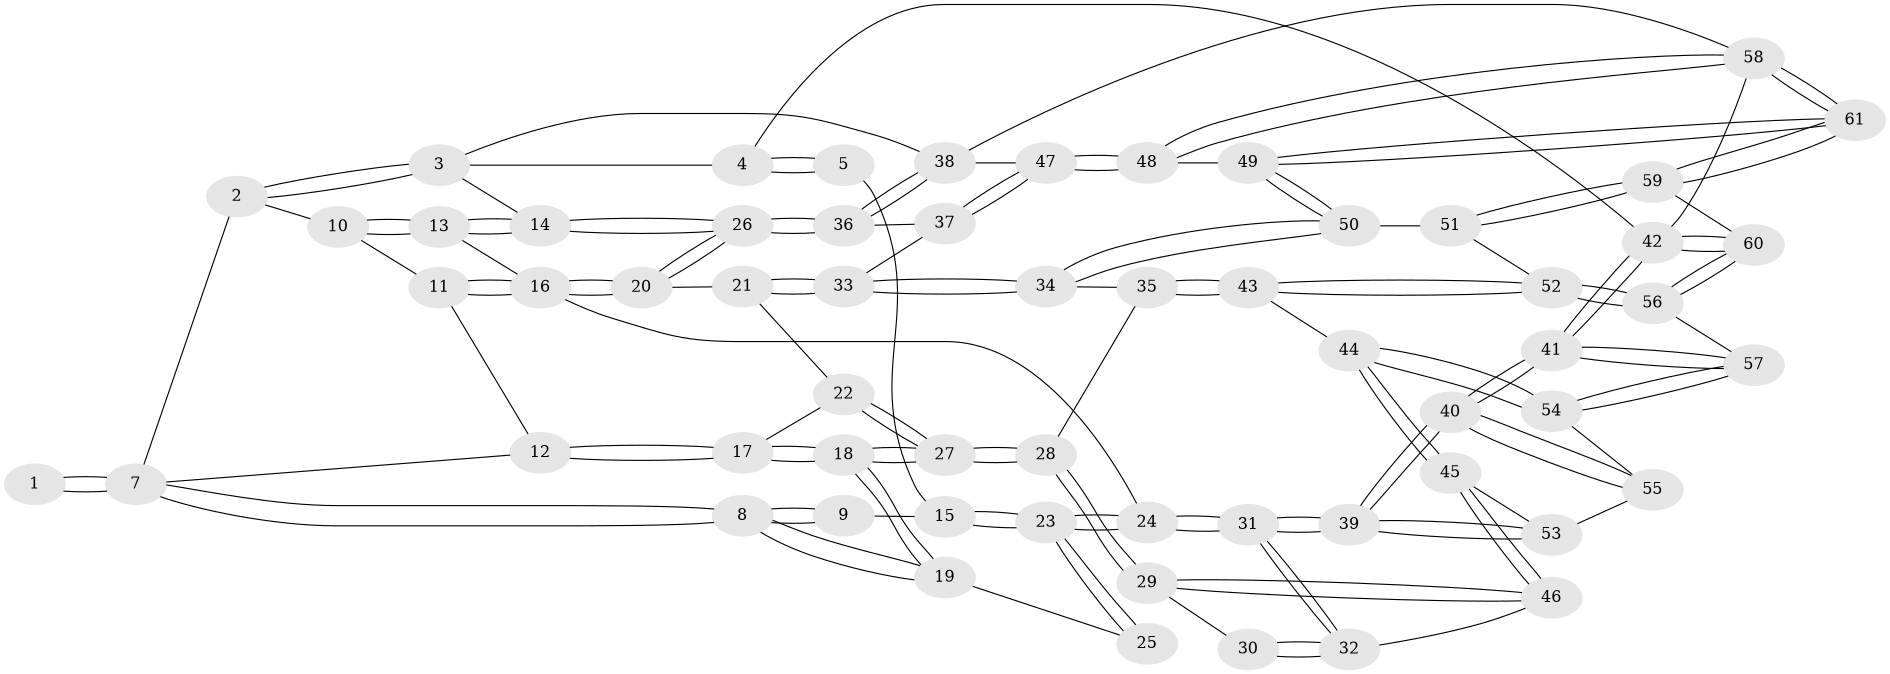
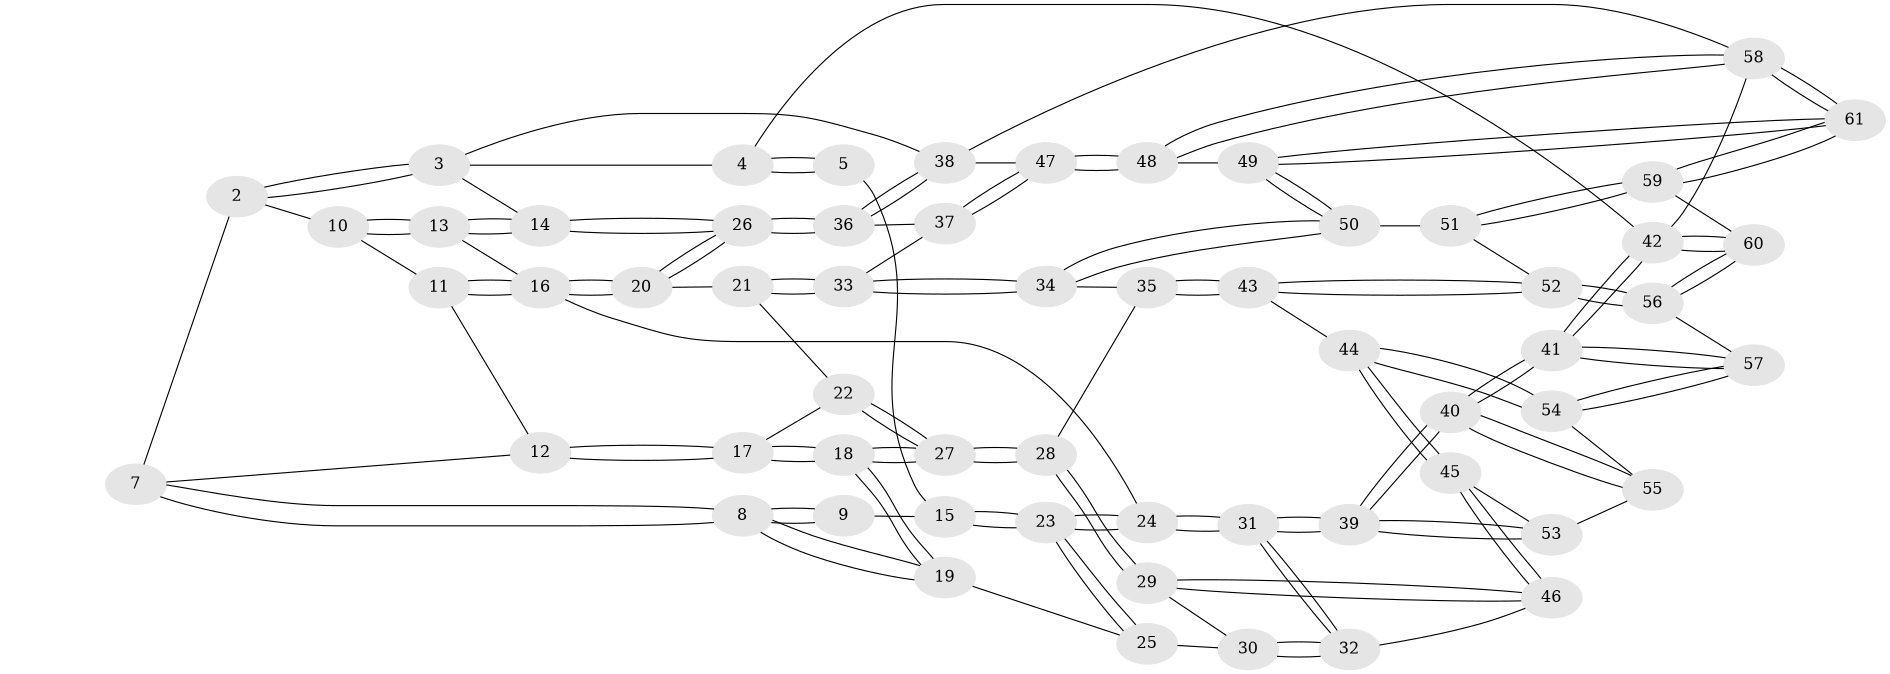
(35, 484) -> none
none -> (1198, 647)
